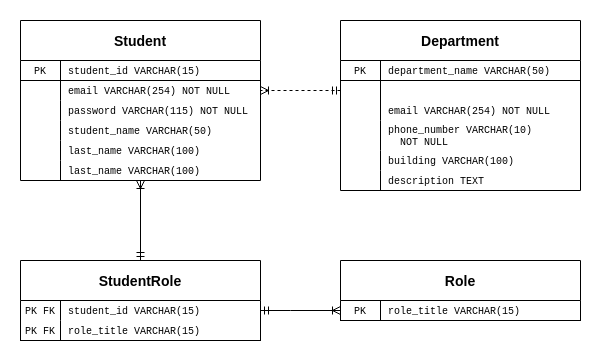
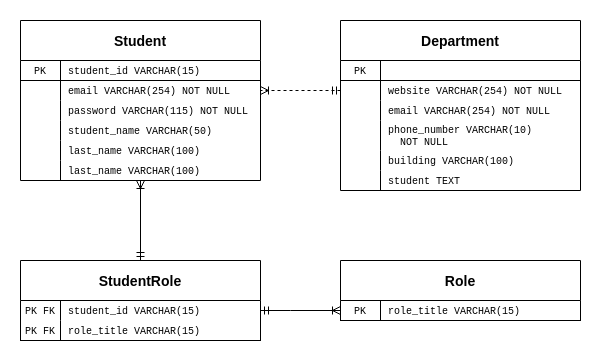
(481, 71) -> none
none -> (481, 91)
(429, 181) -> (420, 181)
